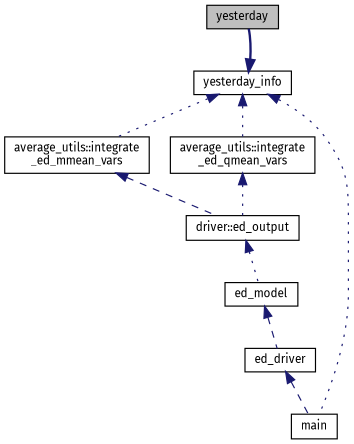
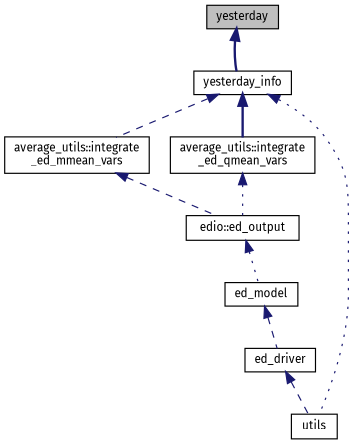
(250, 44) -> (235, 56)
(162, 118) -> (162, 118)
(243, 122) -> (243, 122)
(243, 228) -> (243, 228)
(314, 427) -> (314, 427)
